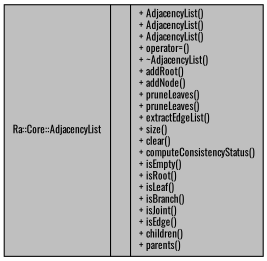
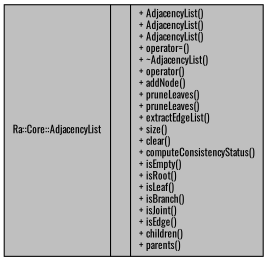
(162, 72) -> (162, 72)
